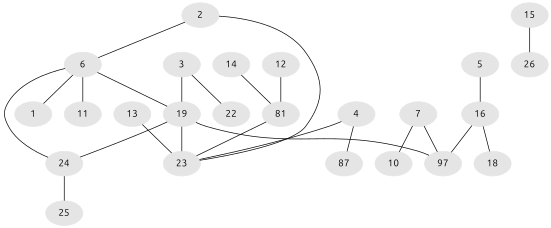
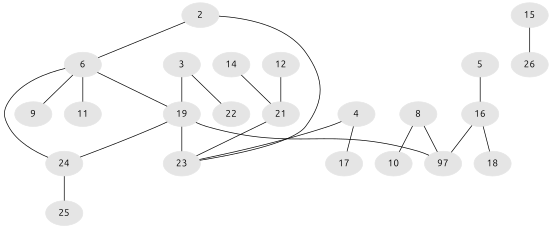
(33, 114) -> (33, 114)
(132, 114) -> none
(281, 114) -> (281, 114)
(418, 114) -> (418, 114)
(344, 164) -> (344, 164)
